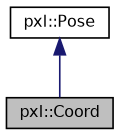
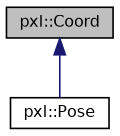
(60, 76) -> (60, 76)
